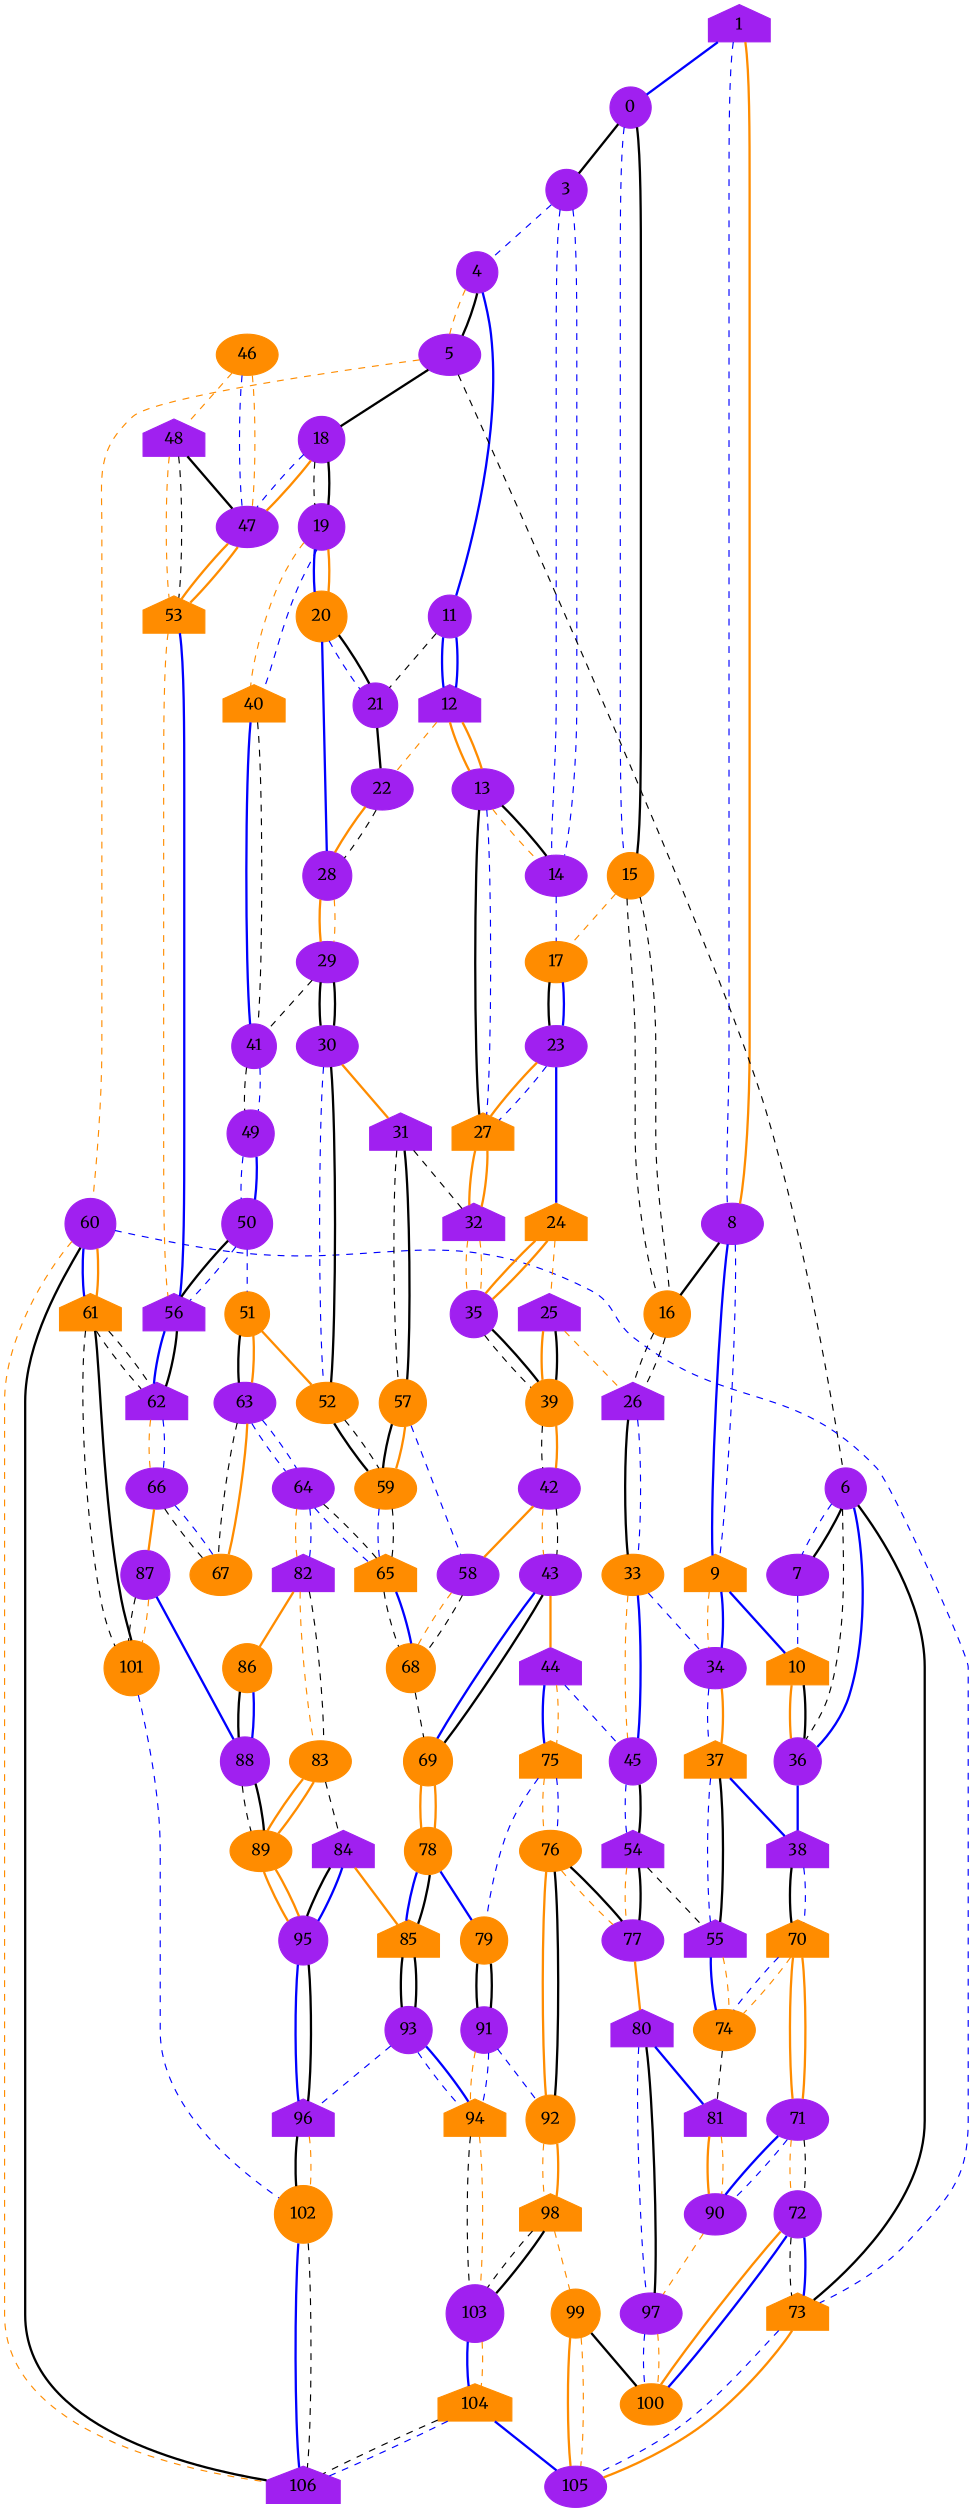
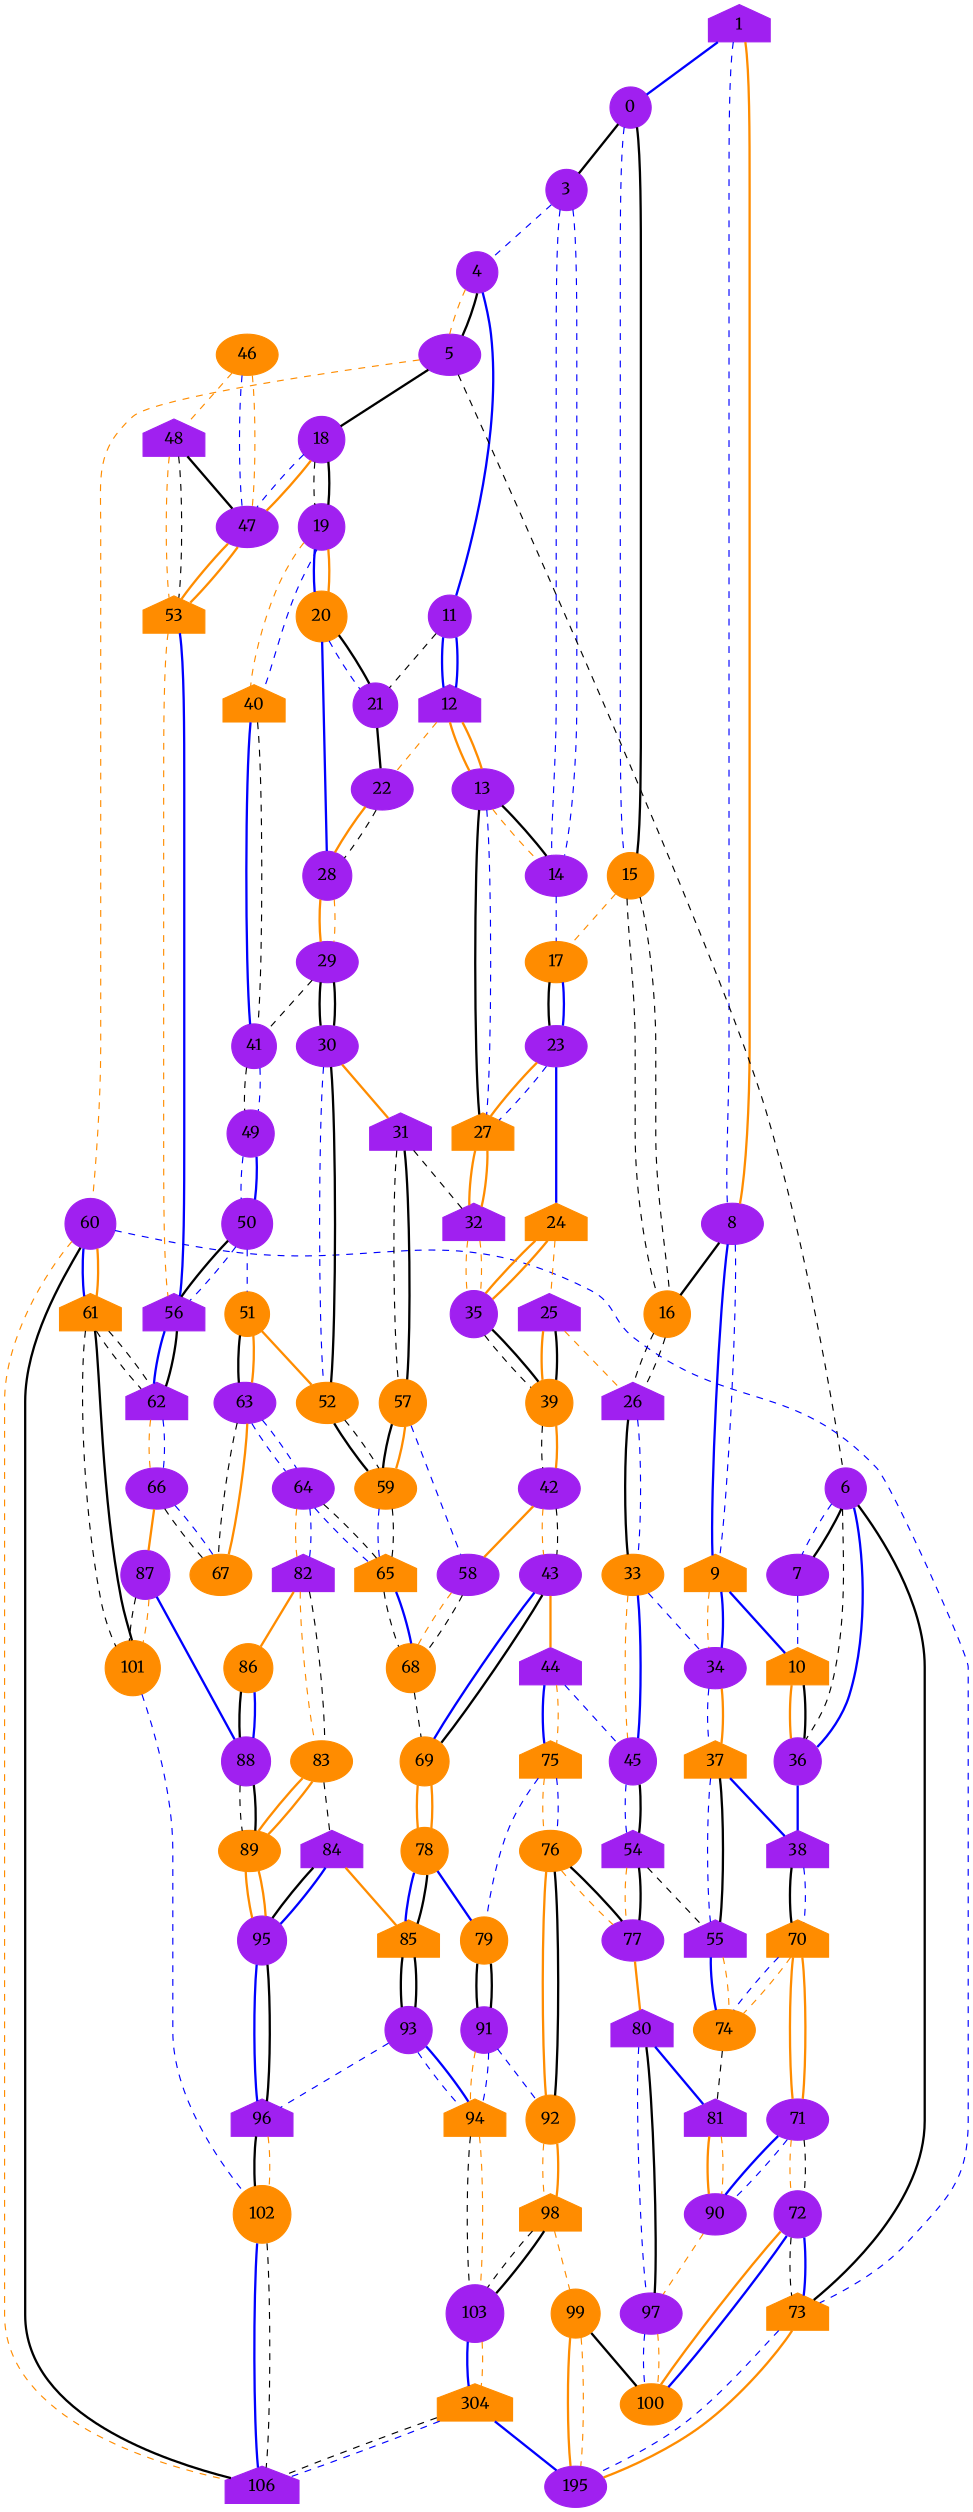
(475, 2404) -> (475, 2404)
(576, 2487) -> (576, 2487)
